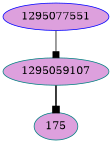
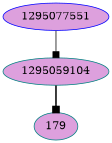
(56, 72) -> (56, 72)
(56, 126) -> (56, 126)
